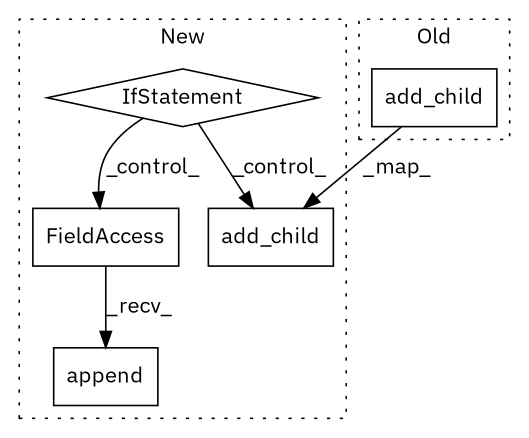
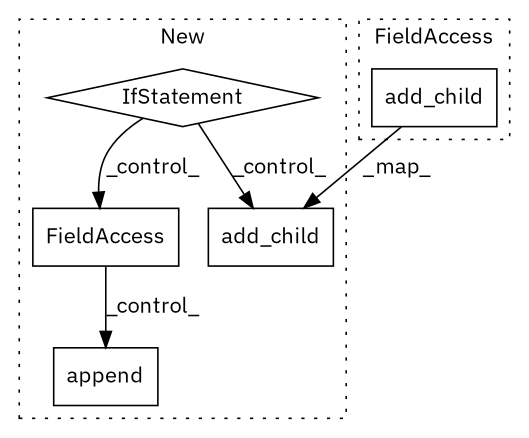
(434, 38) -> (434, 38)
(140, 307) -> (154, 307)
